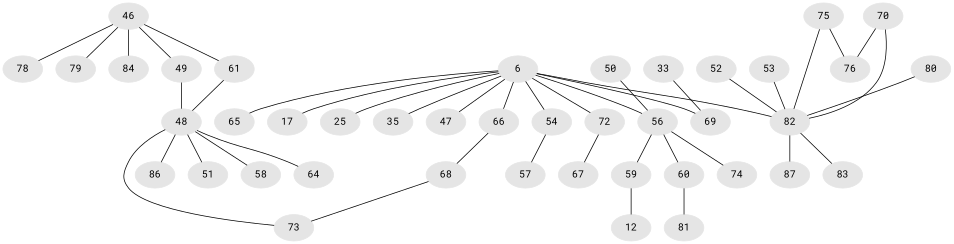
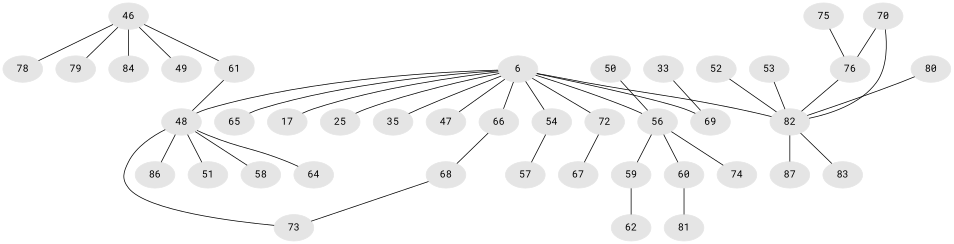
(807, 69) -> (820, 96)
(181, 96) -> (346, 82)
(631, 228) -> (631, 228)
